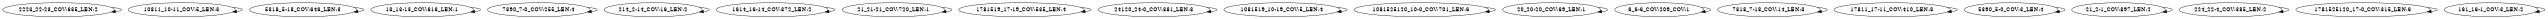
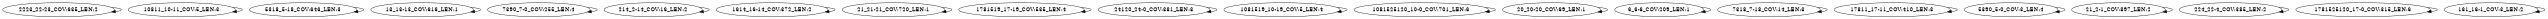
(1659, 10) -> (1659, 10)
